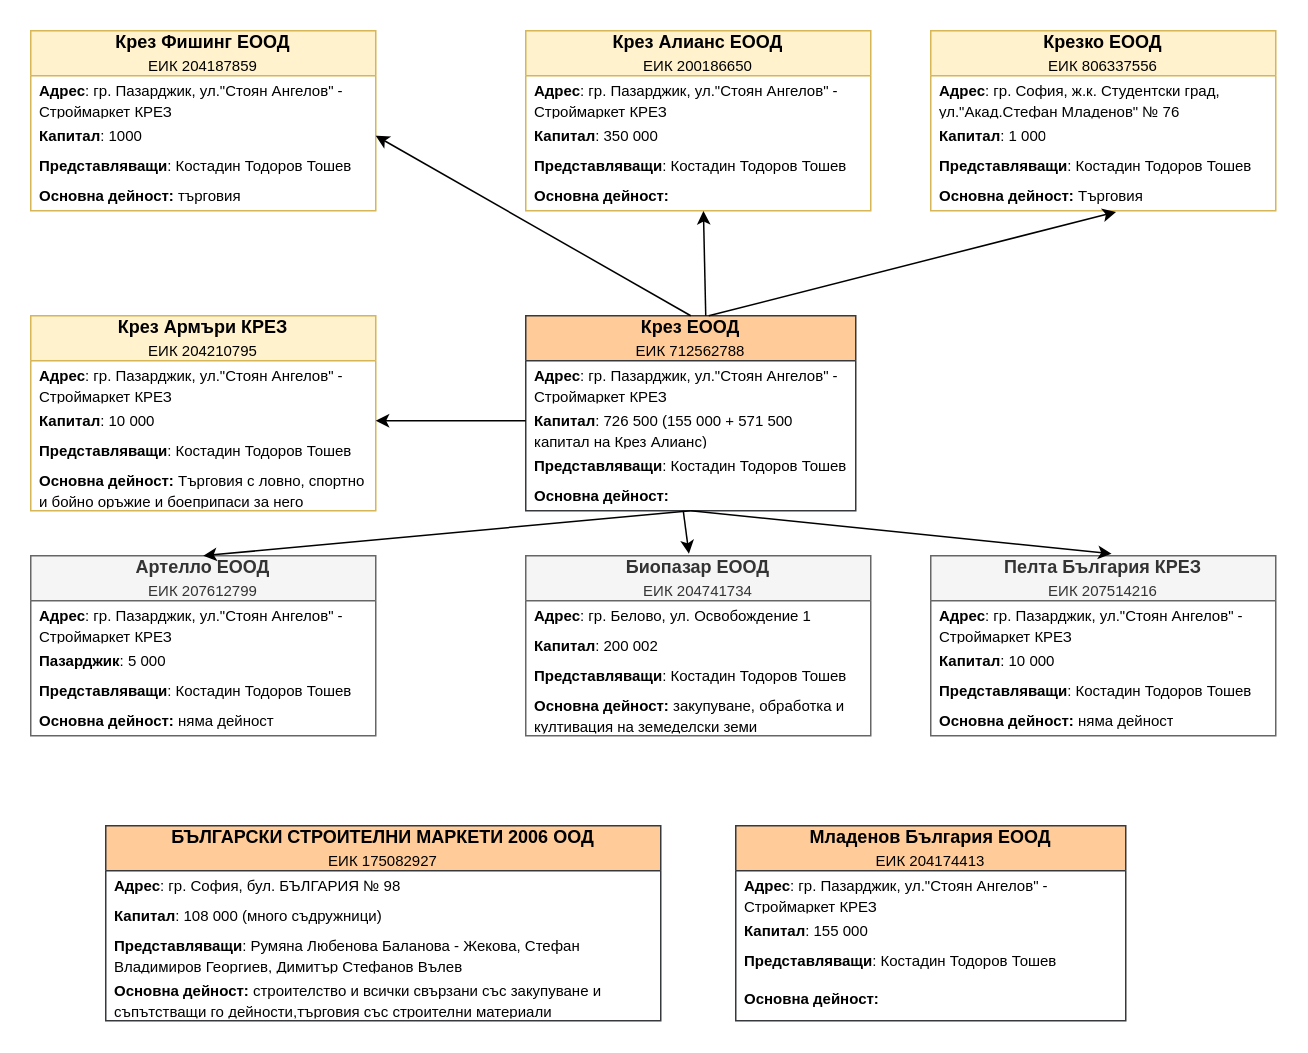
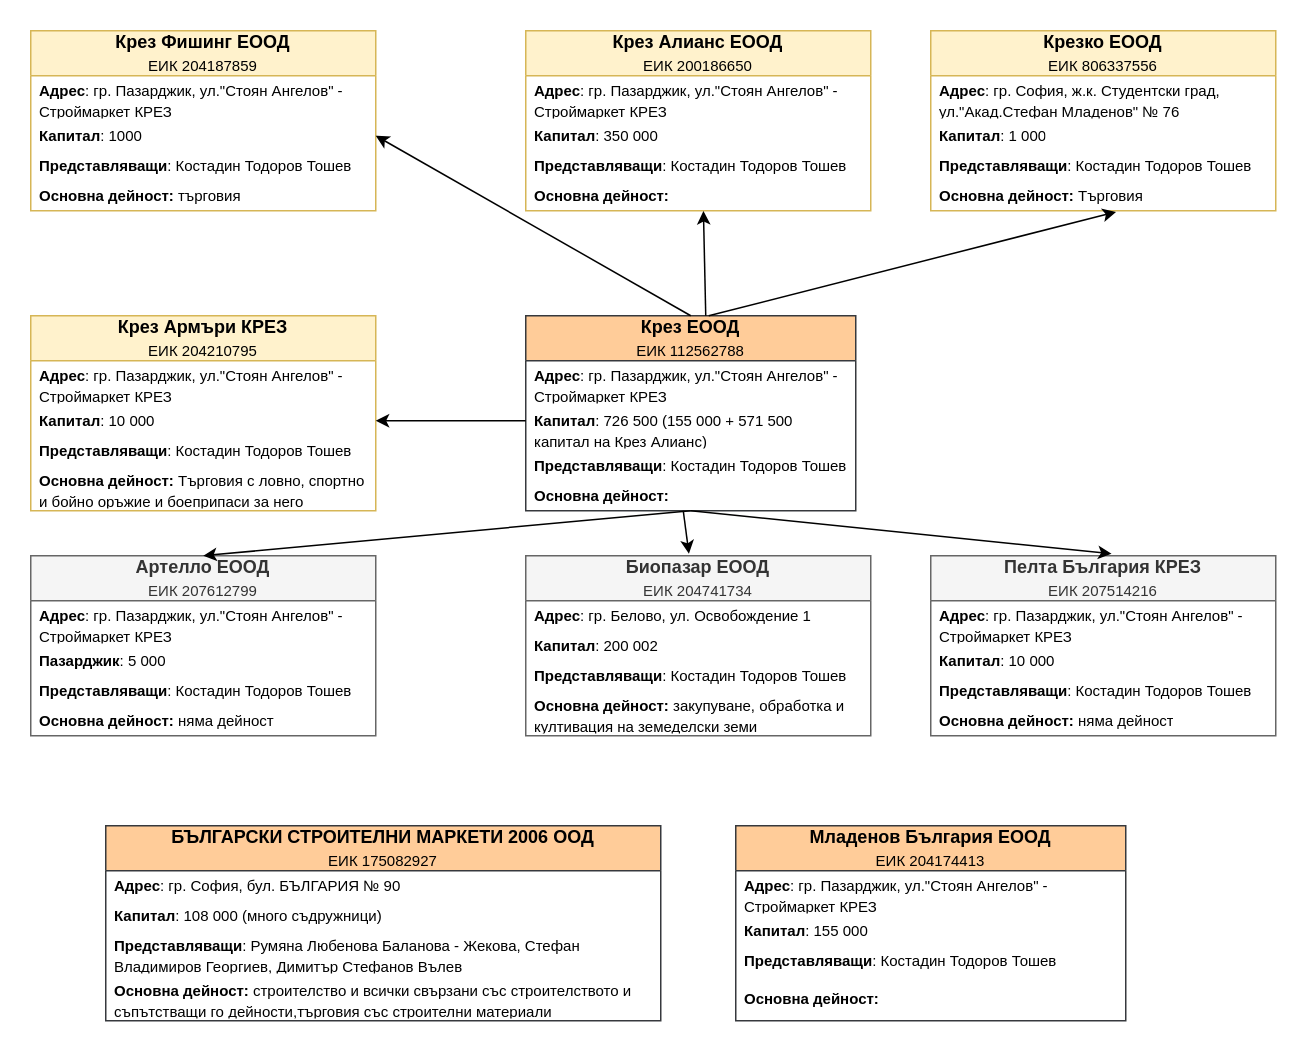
(691, 338) -> (691, 338)
(275, 886) -> (275, 886)
(385, 998) -> (385, 998)
